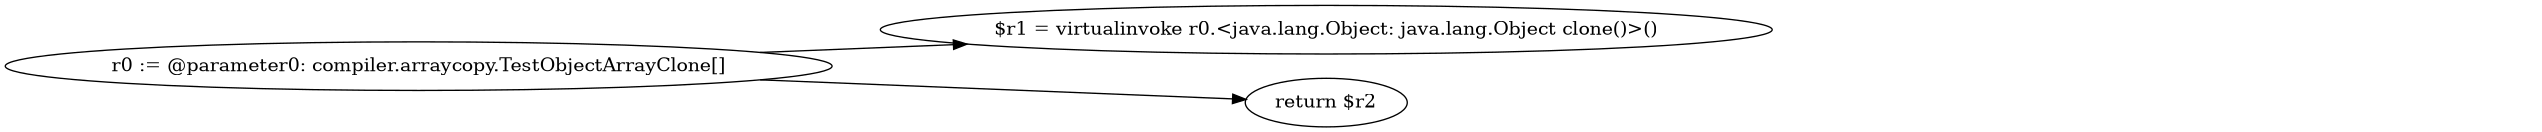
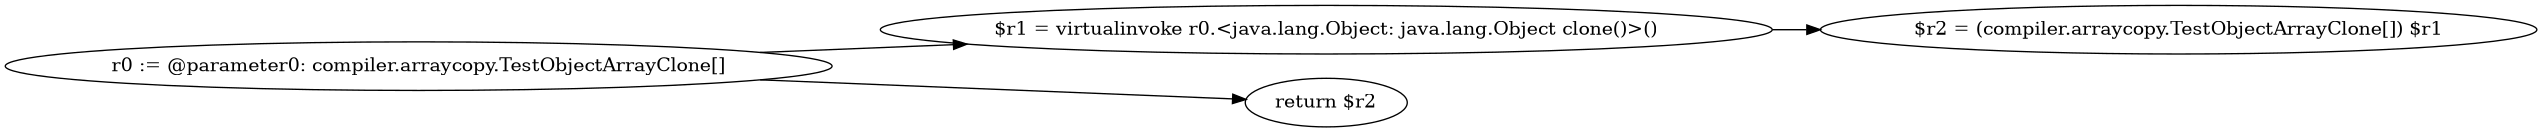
none -> (2179, 30)
